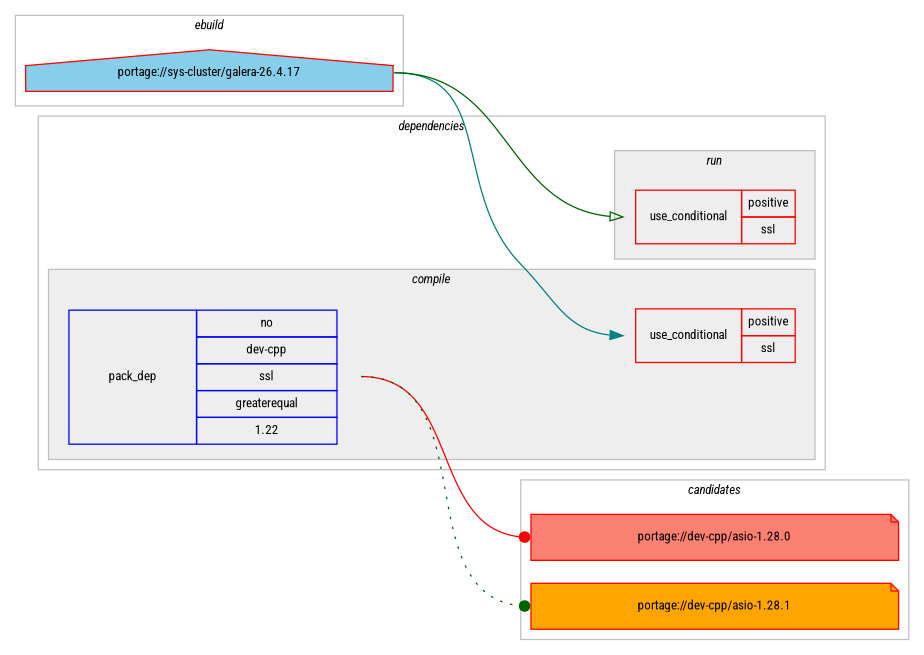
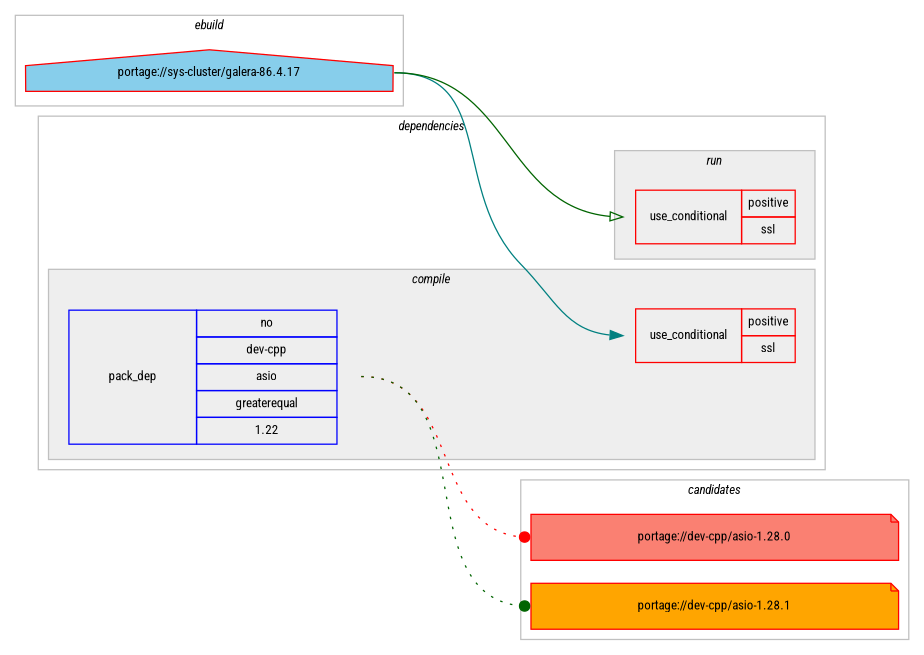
(209, 73) -> (209, 73)
(267, 377) -> (267, 377)
(455, 480) -> (455, 480)
